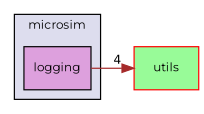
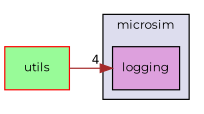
(108, 68) -> (85, 68)
